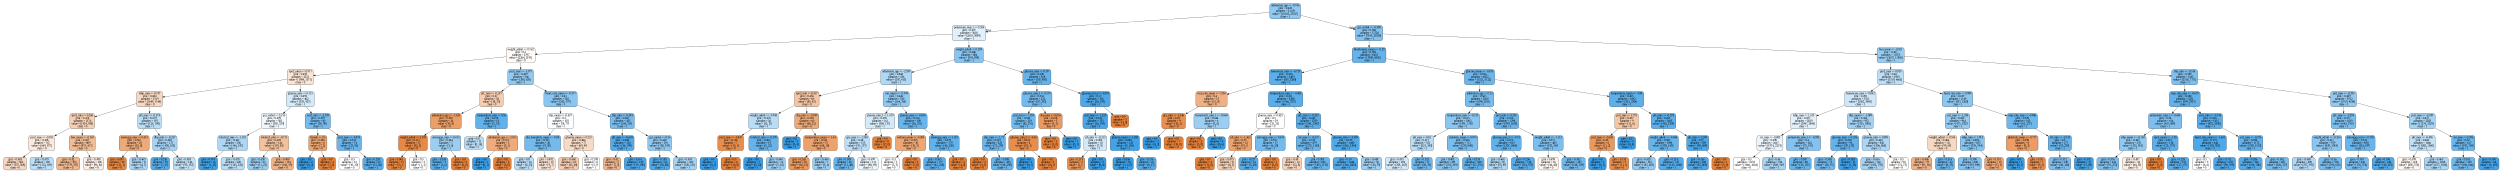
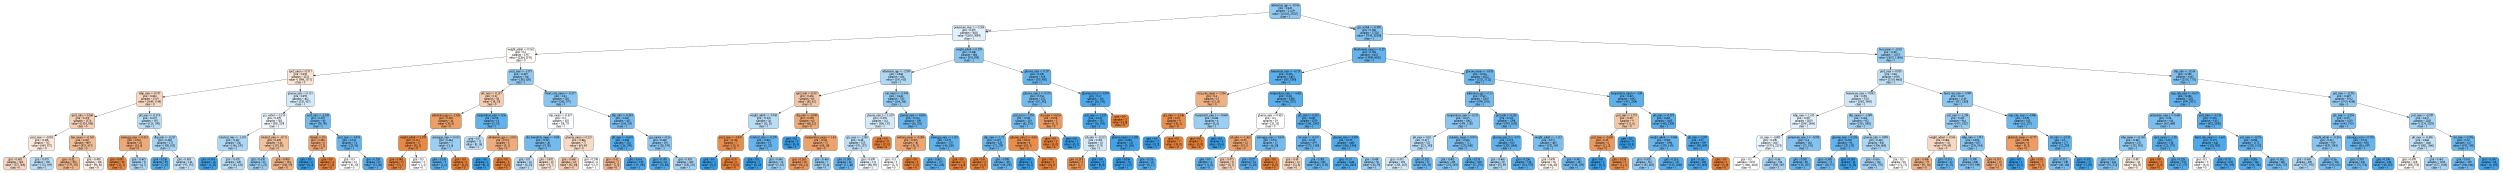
(731, 164) -> (731, 164)
(1205, 164) -> (1205, 164)
